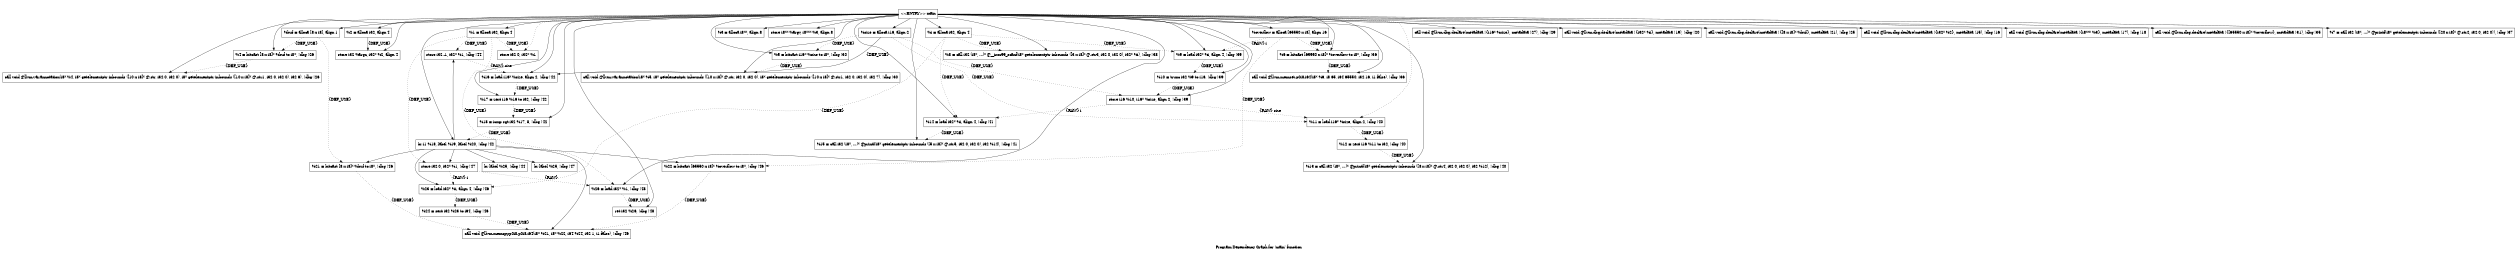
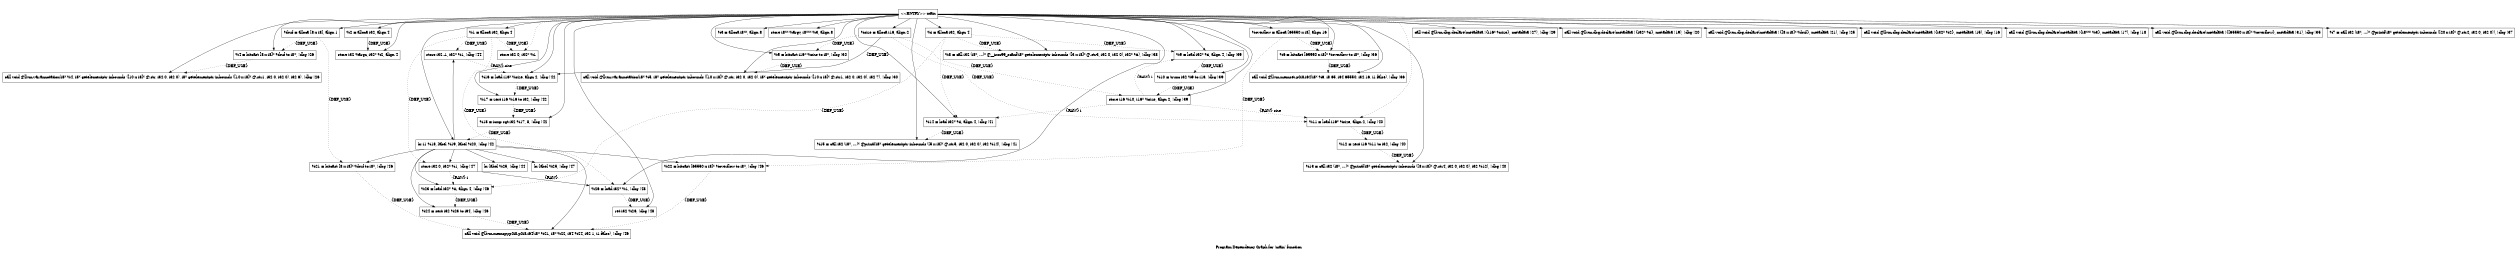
(1247, 43) -> (1141, 69)
none -> (411, 177)
(532, 178) -> (532, 178)
